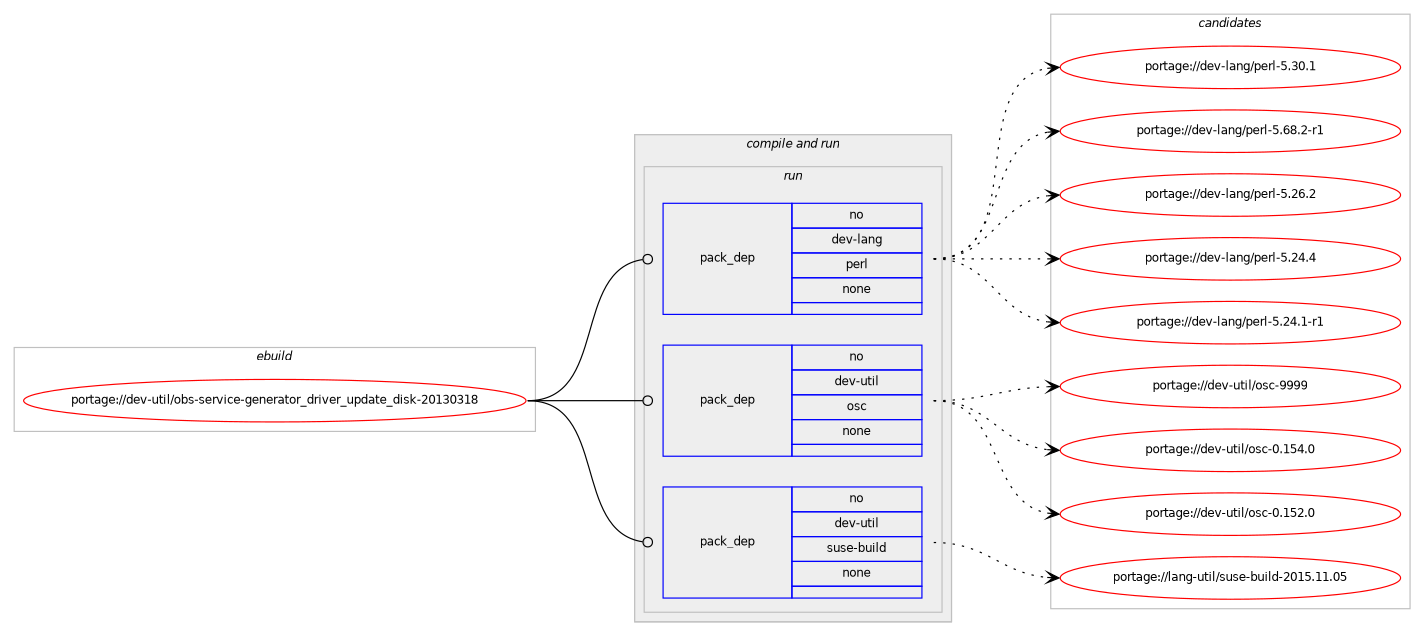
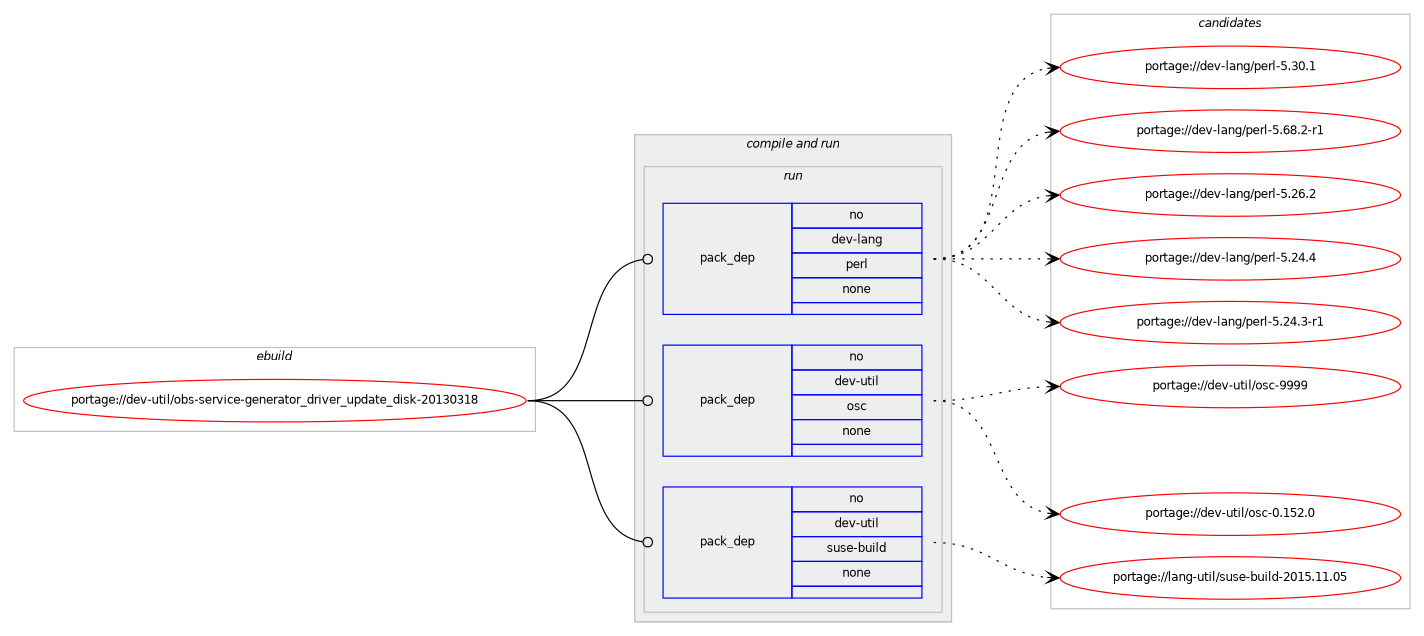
(1230, 323) -> (1230, 323)
(1230, 450) -> none
